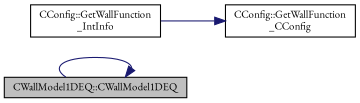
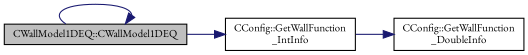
(290, 21) -> (459, 34)
none -> (201, 34)
